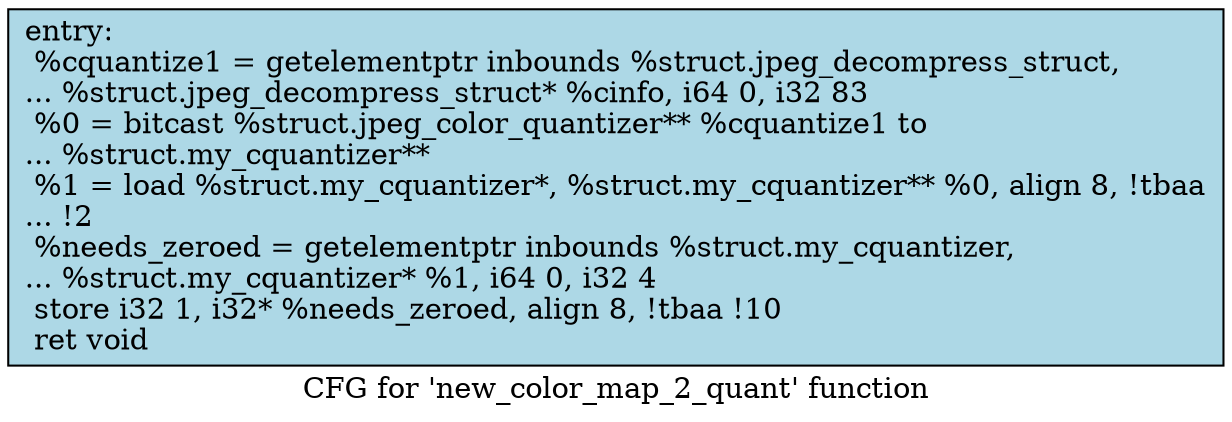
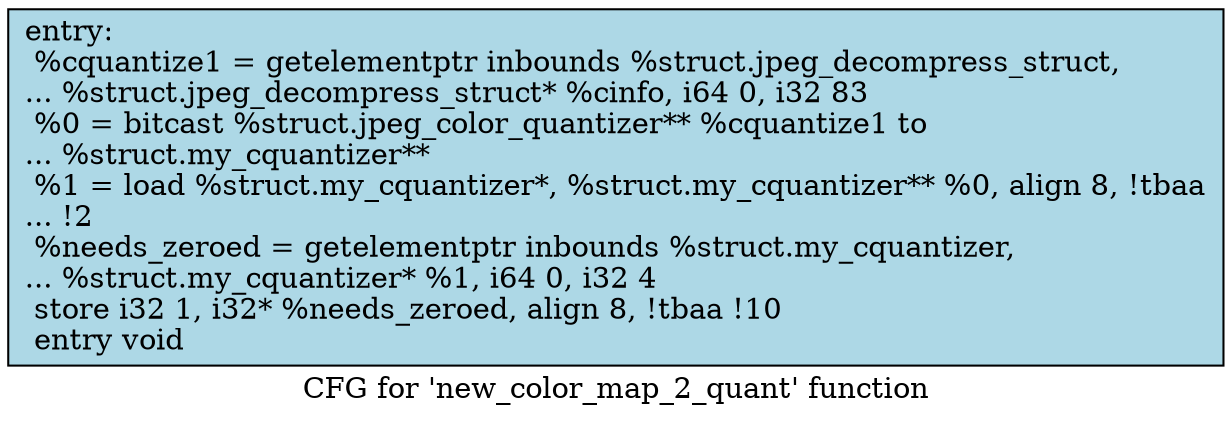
(88, 341) -> (105, 341)
